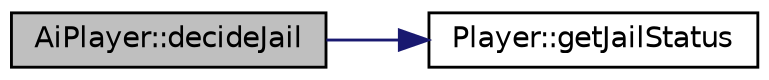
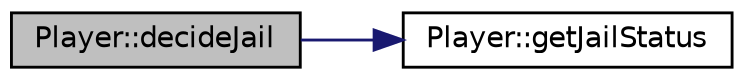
(169, 40) -> (156, 40)
